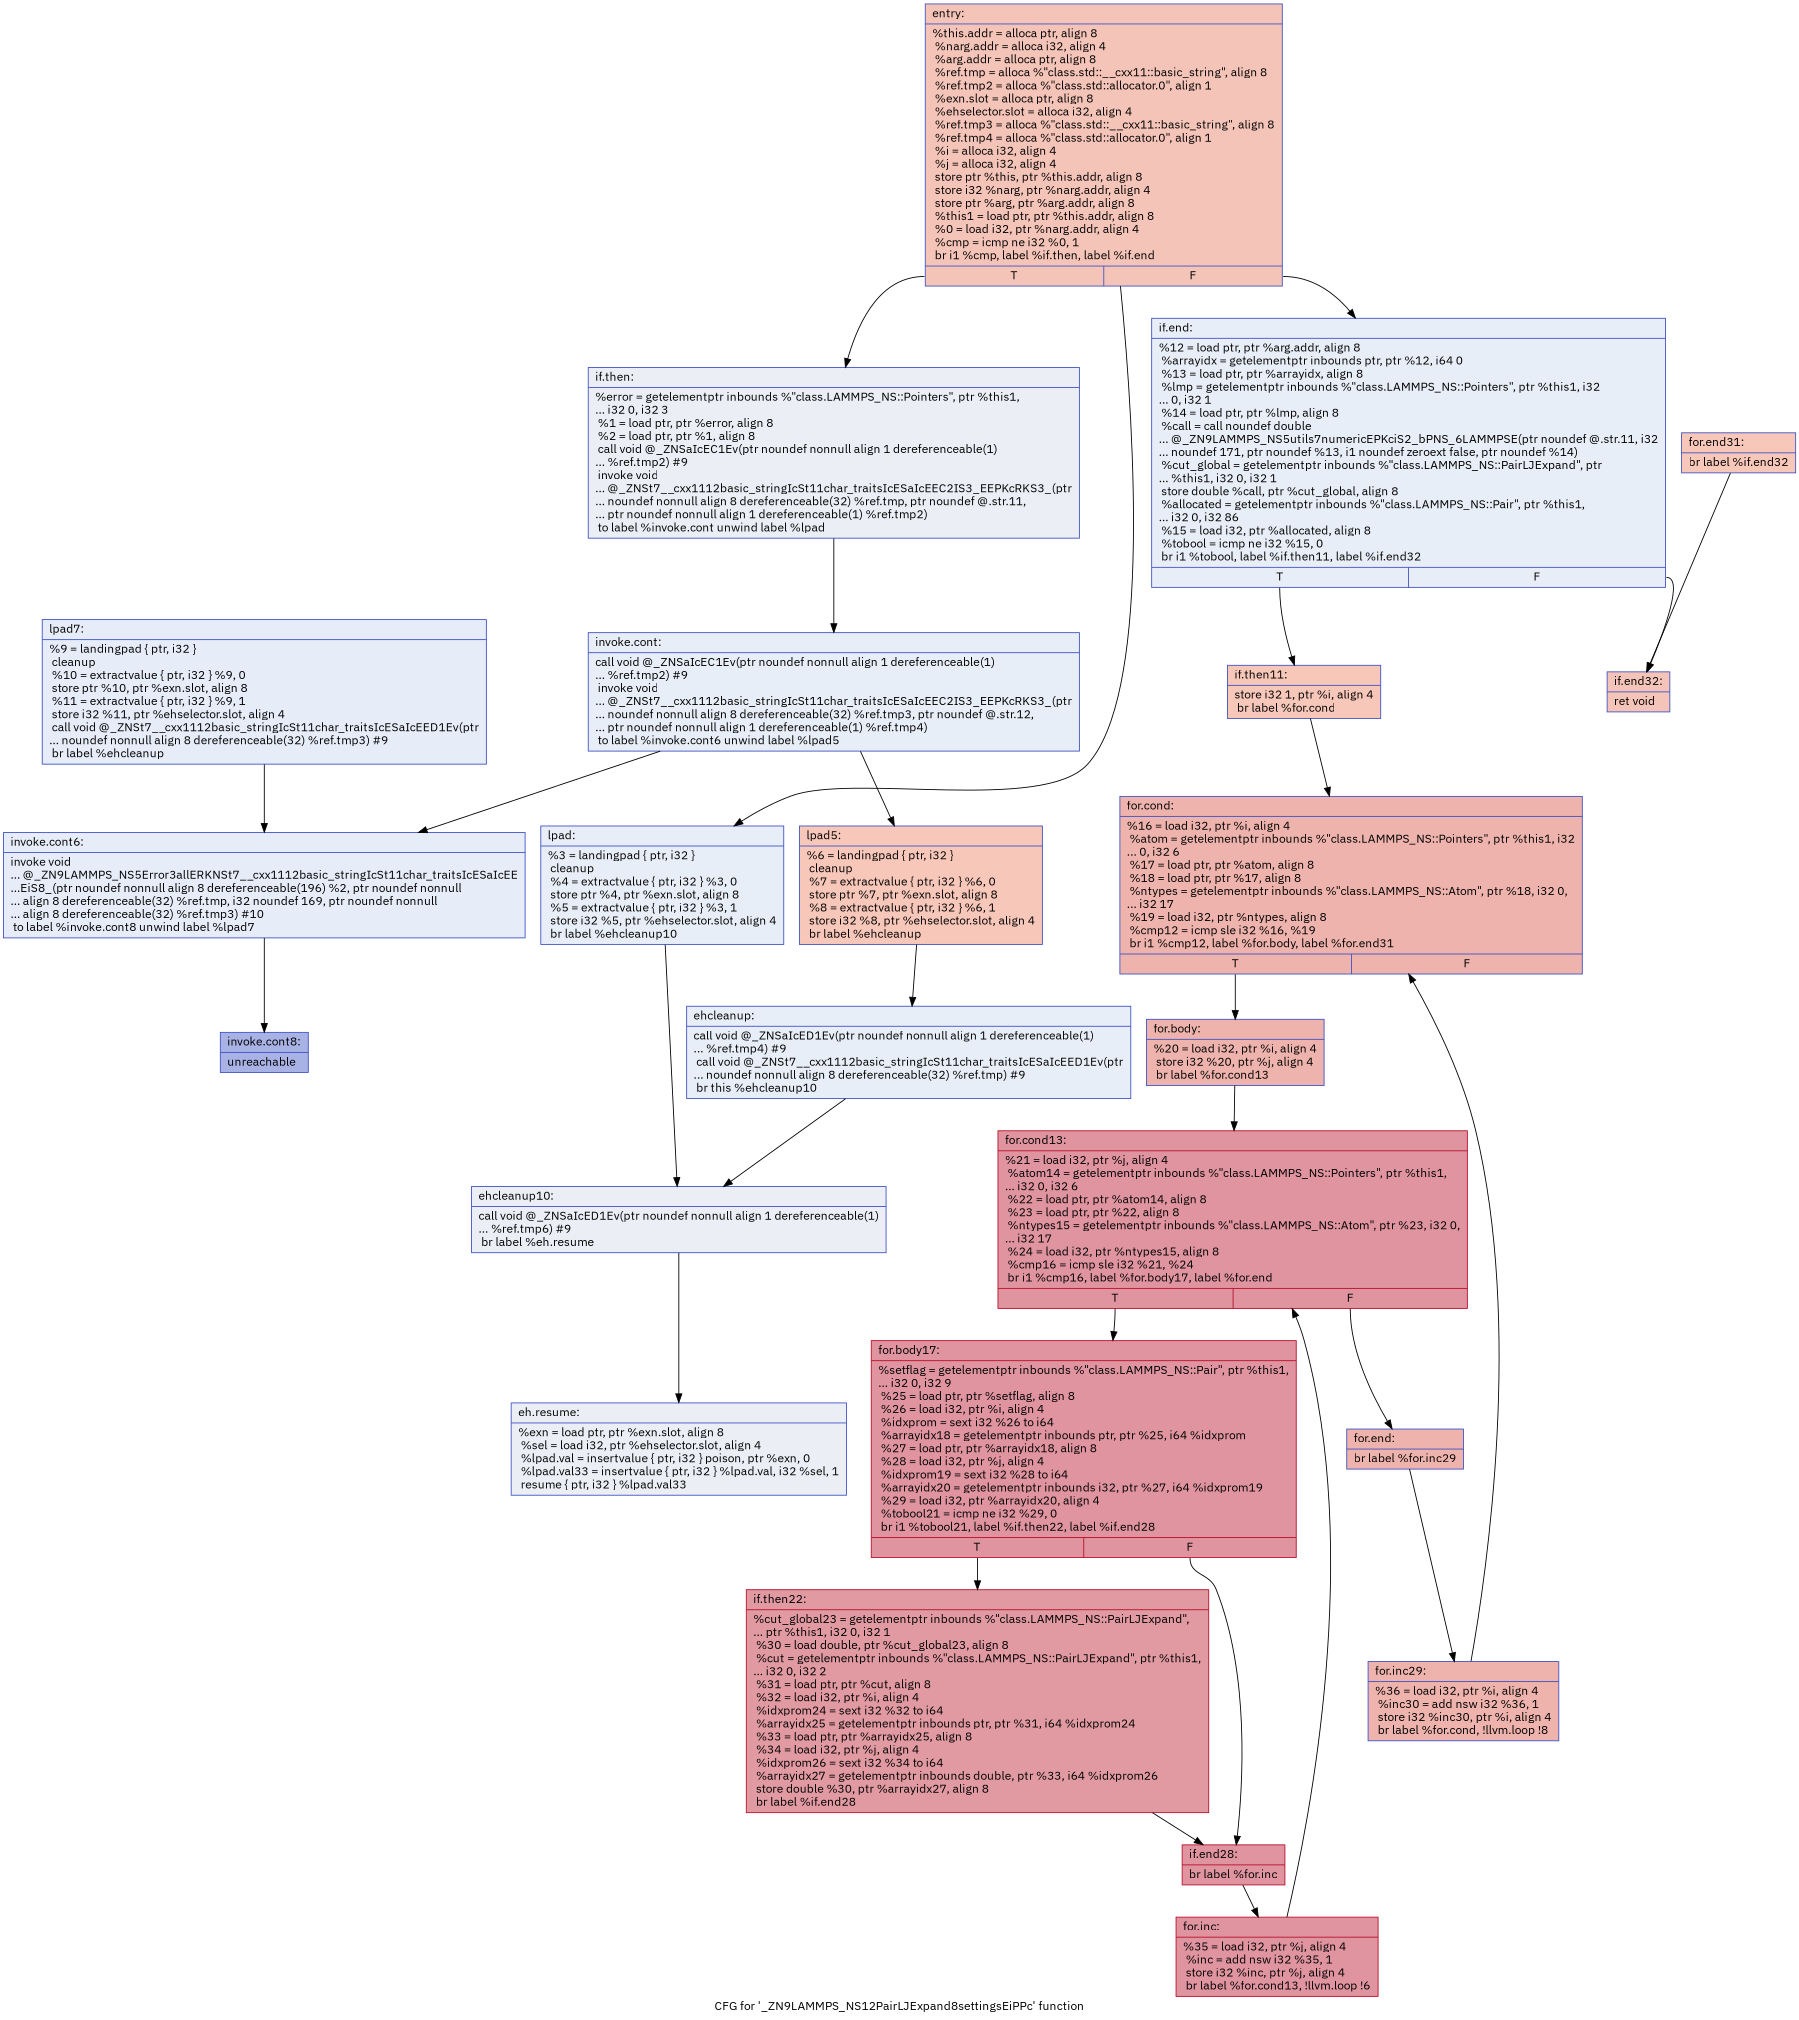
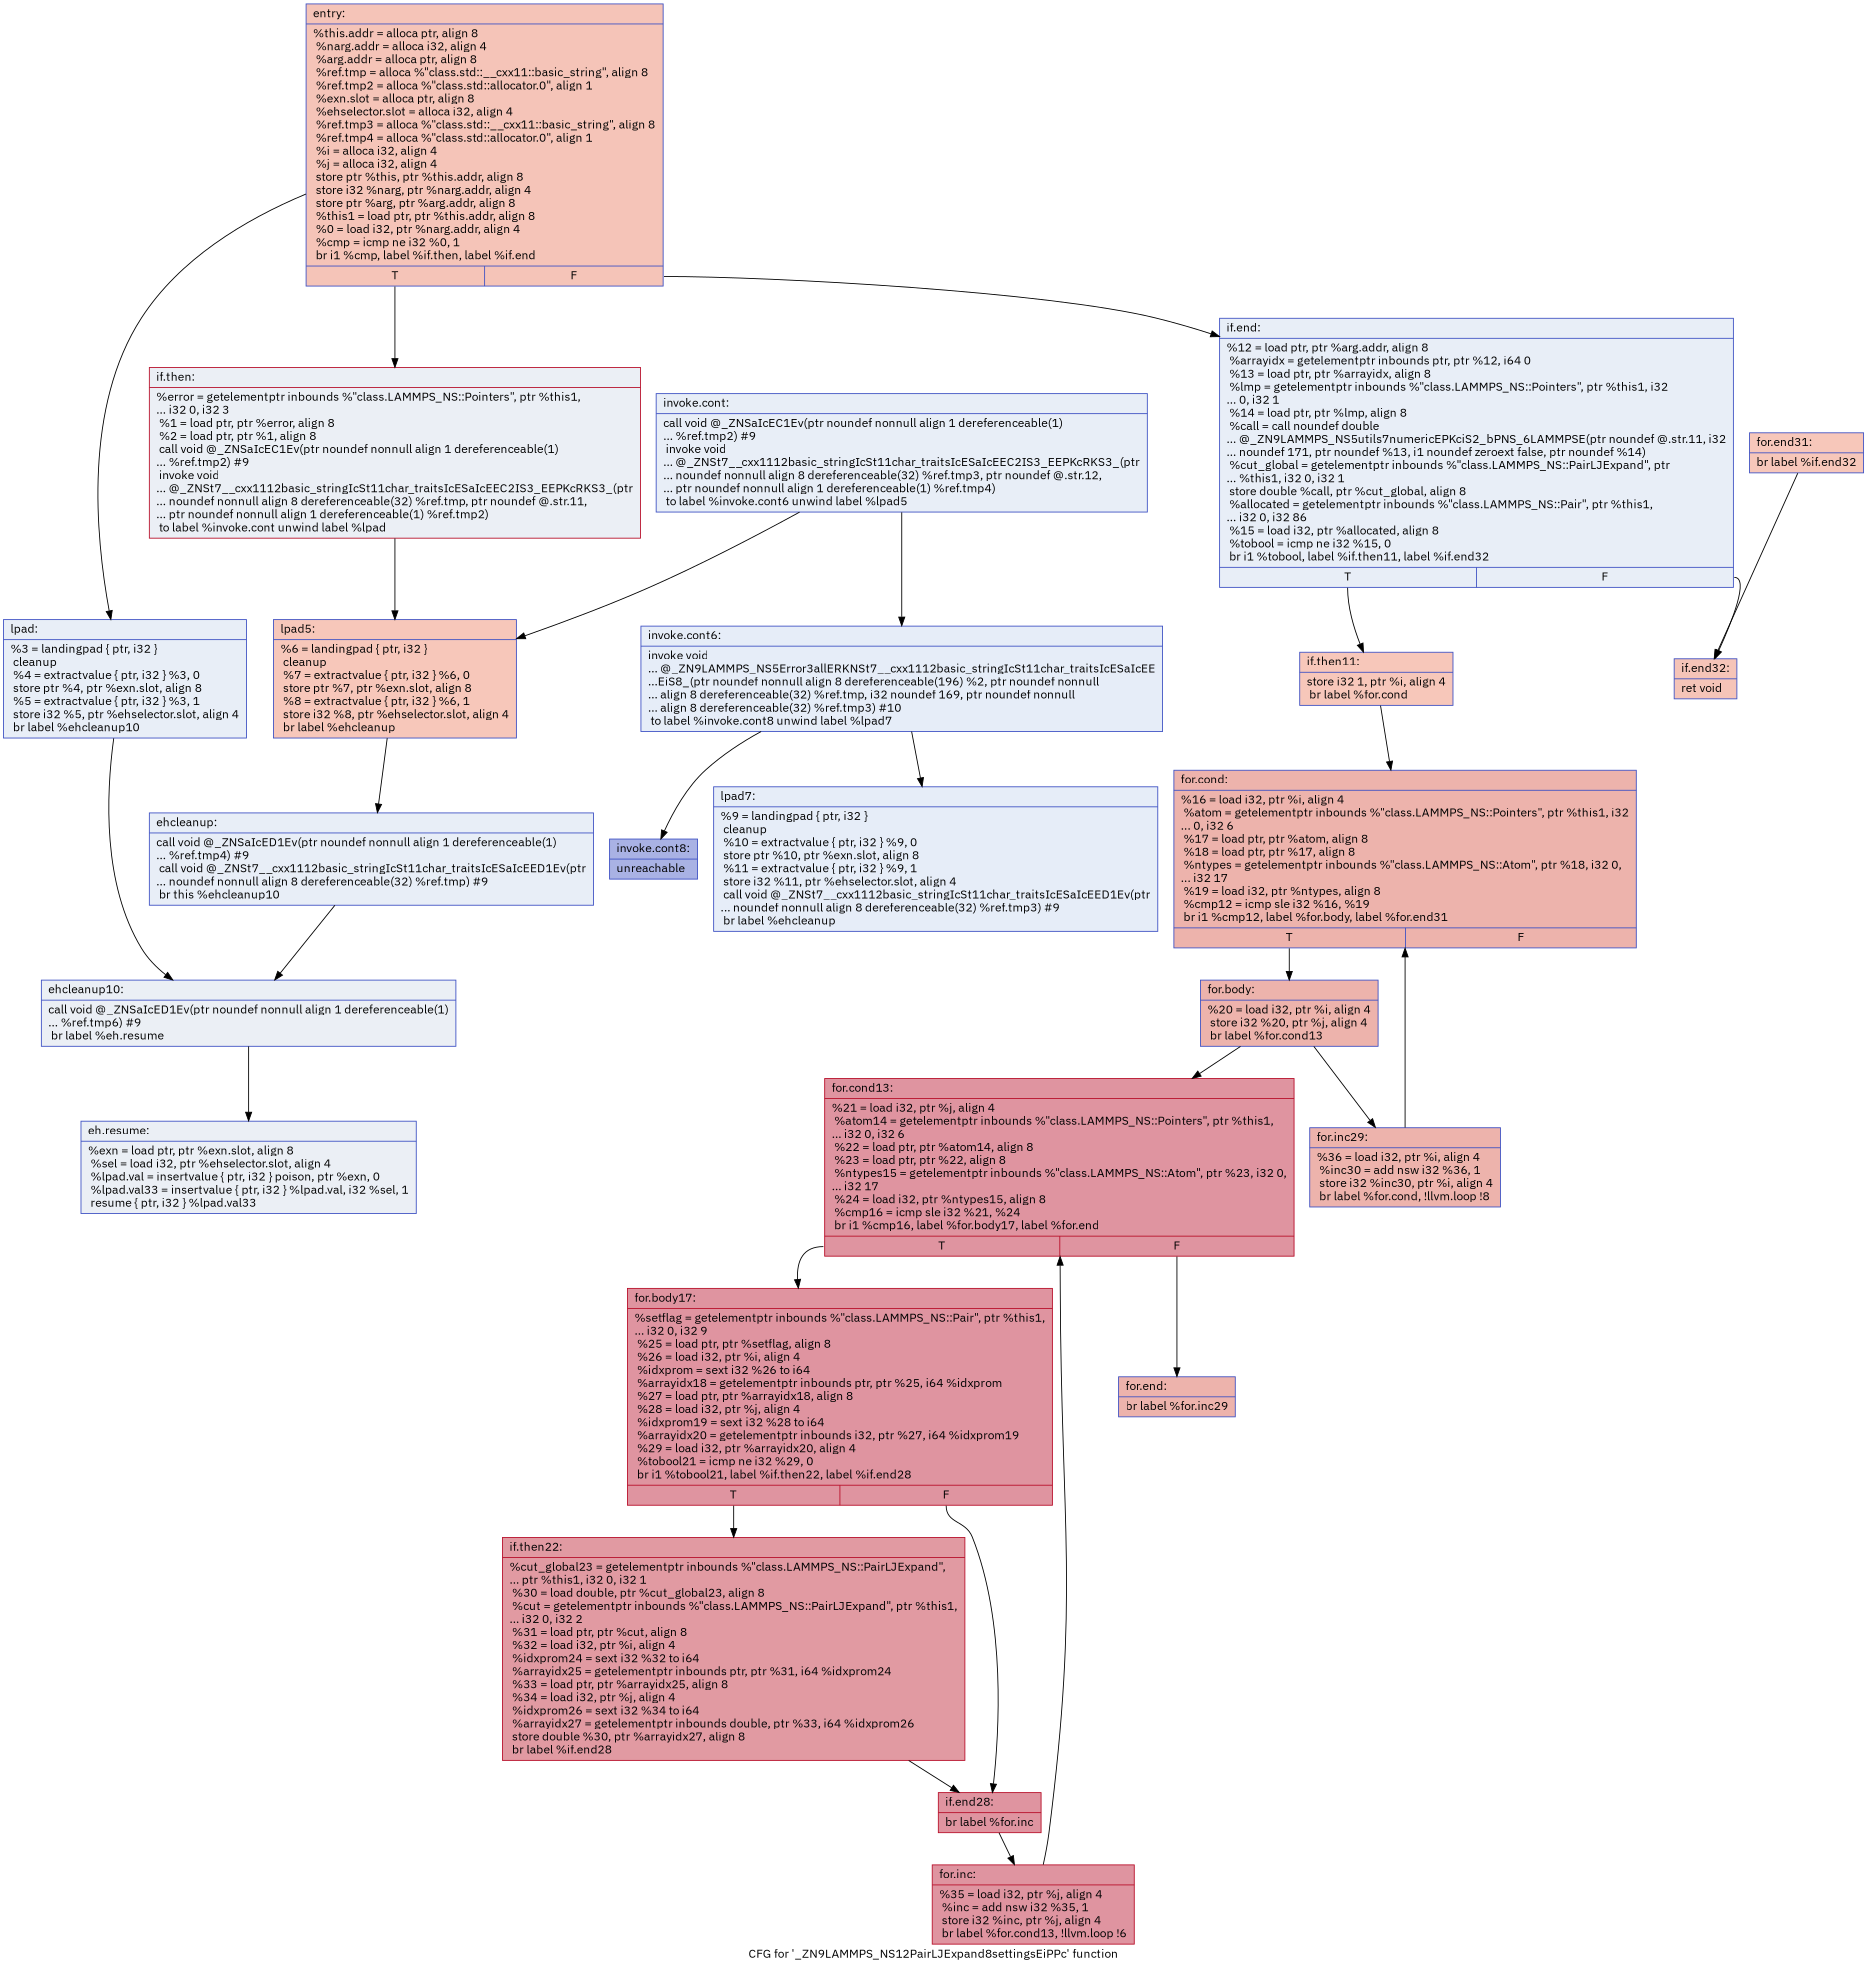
(834, 453) -> (395, 453)
(834, 581) -> (395, 575)
(264, 794) -> (916, 755)
(1431, 1561) -> (1342, 1083)
